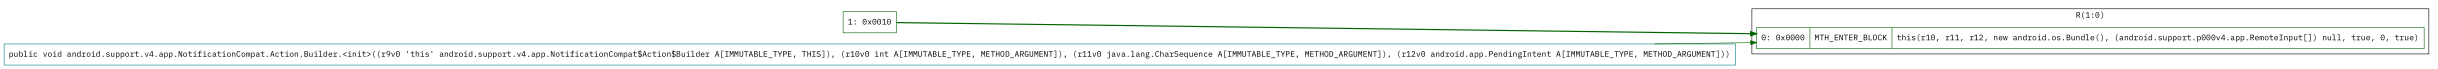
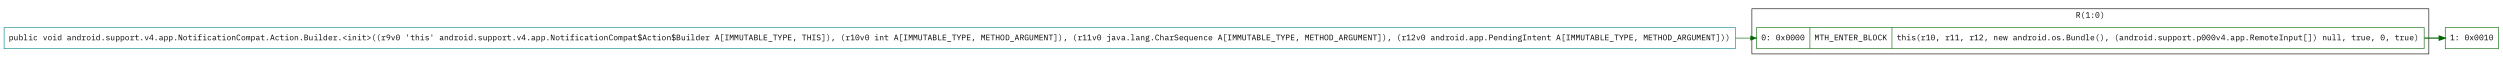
(1324, 28) -> (2432, 38)
